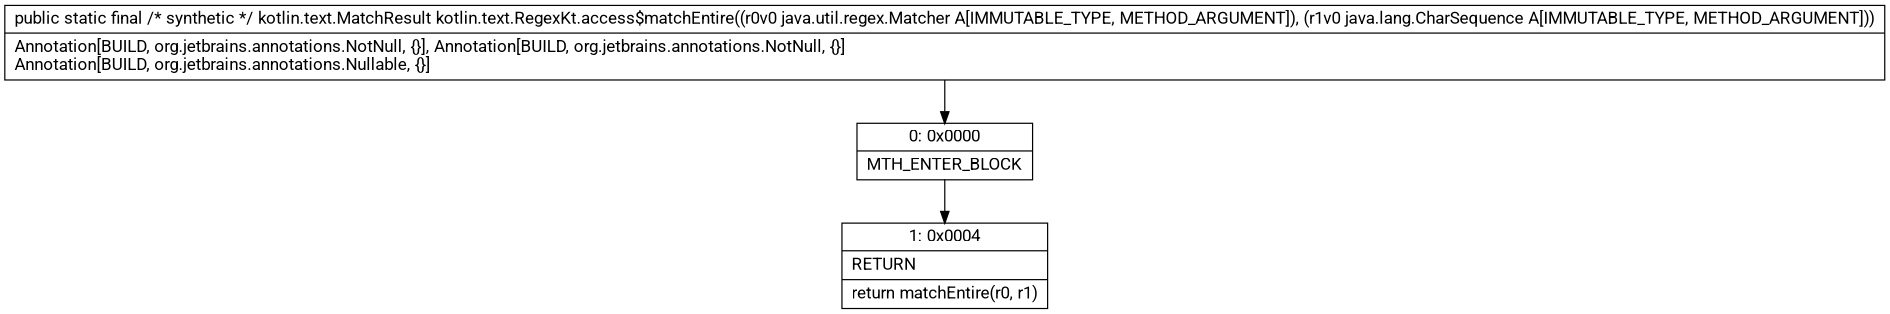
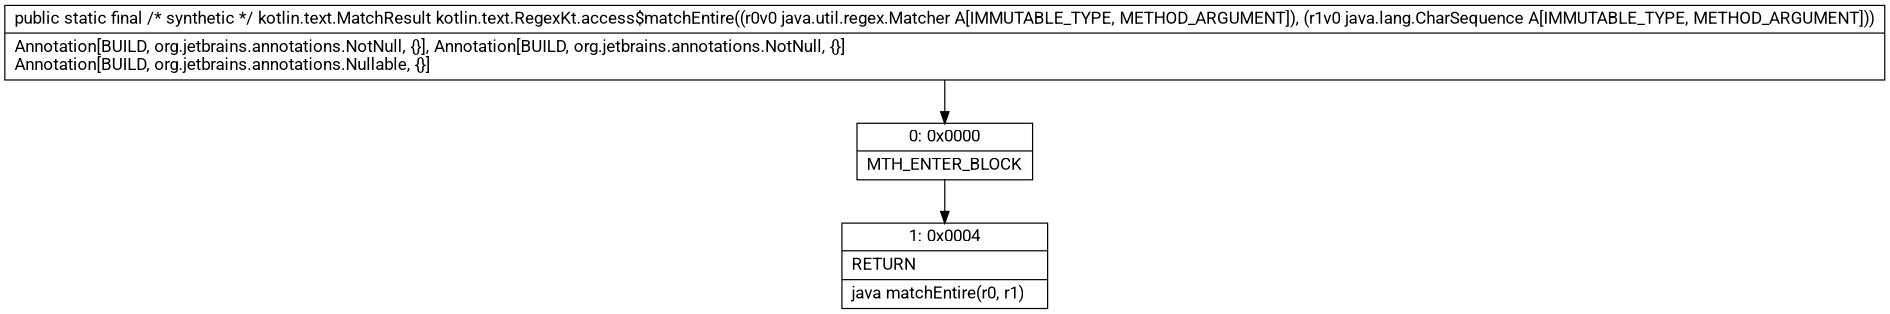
(945, 293) -> (938, 293)
